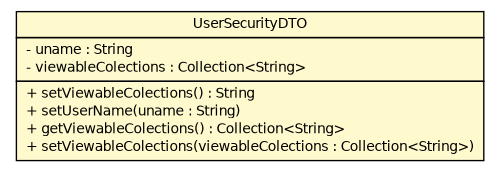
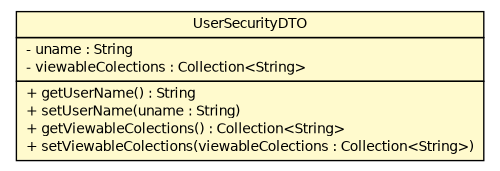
(141, 94) -> (111, 94)
